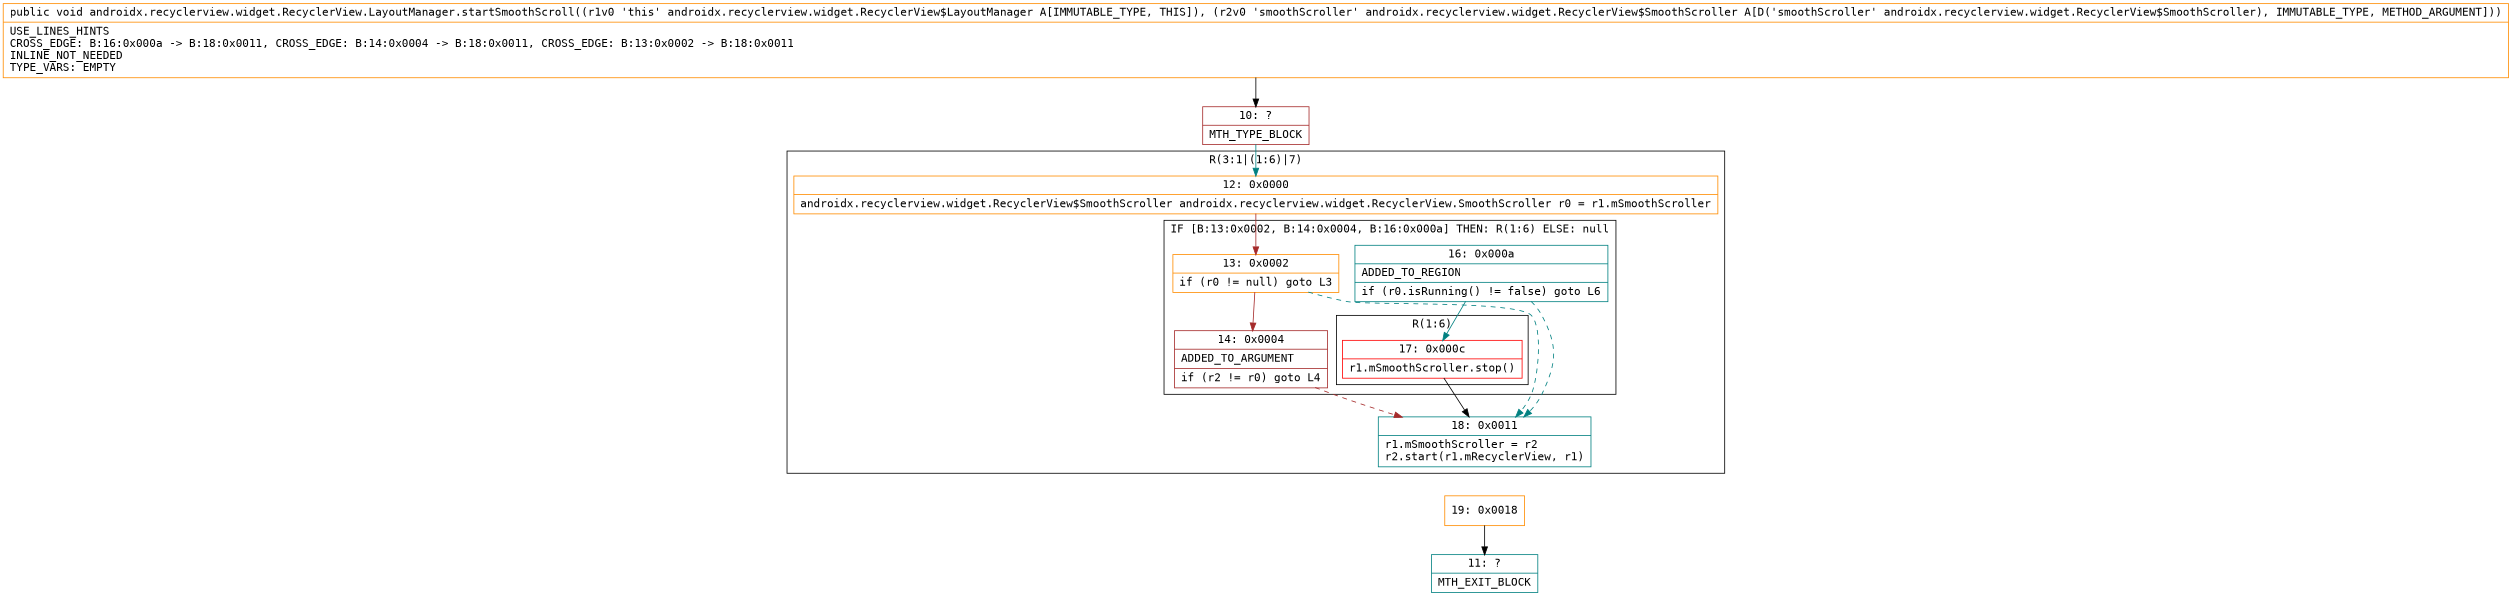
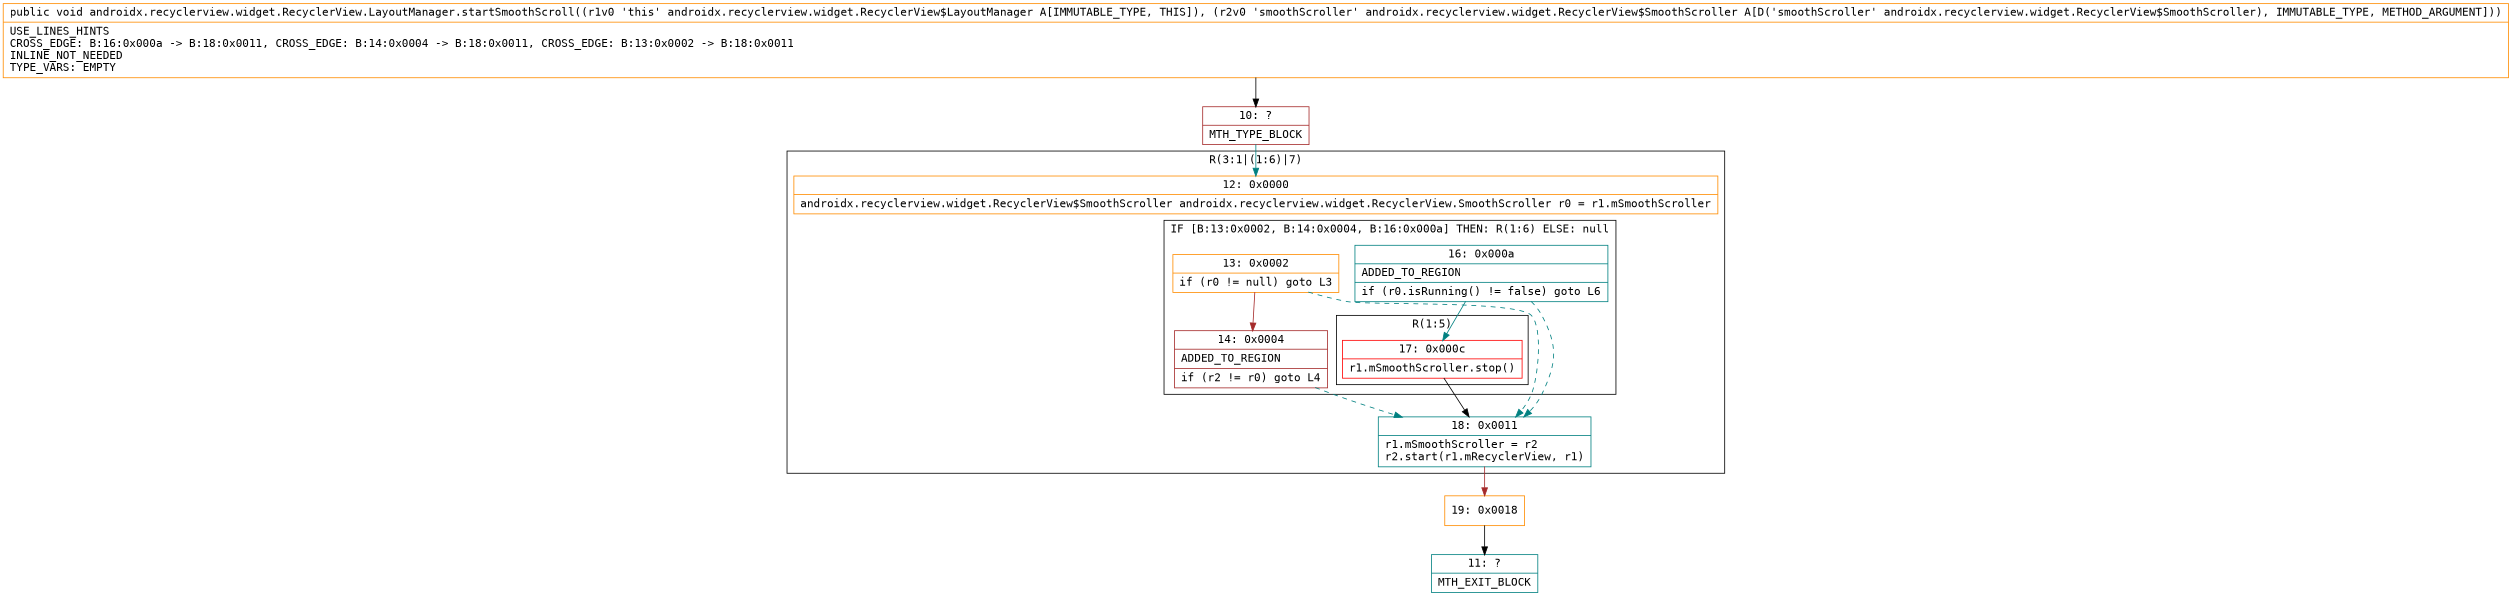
(1256, 230) -> none
(1432, 325) -> (1432, 325)
(1238, 358) -> (1231, 358)
(1355, 402) -> (1355, 402)
none -> (1485, 478)
